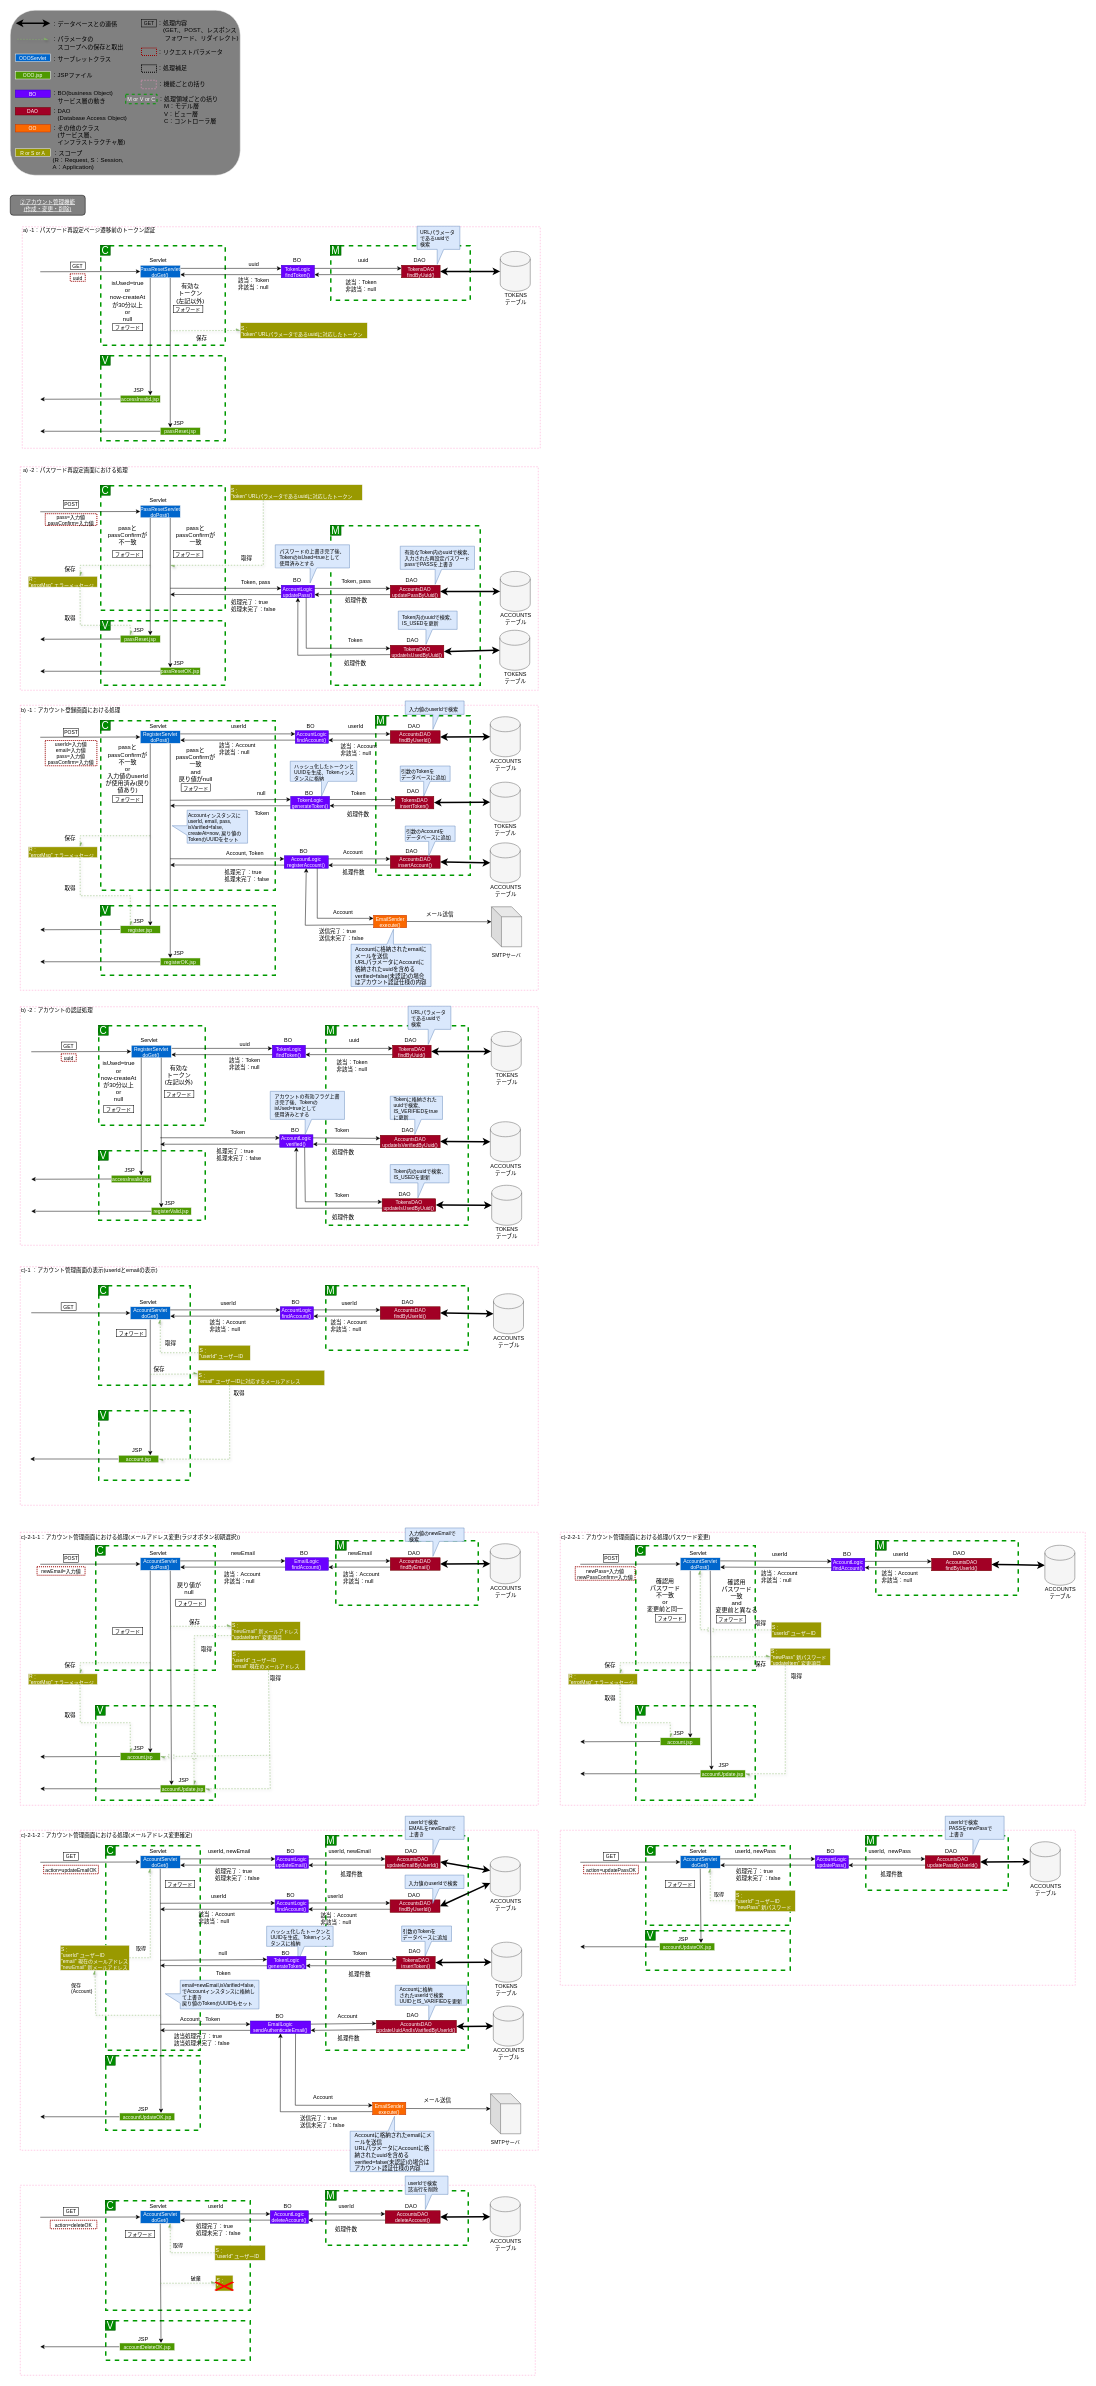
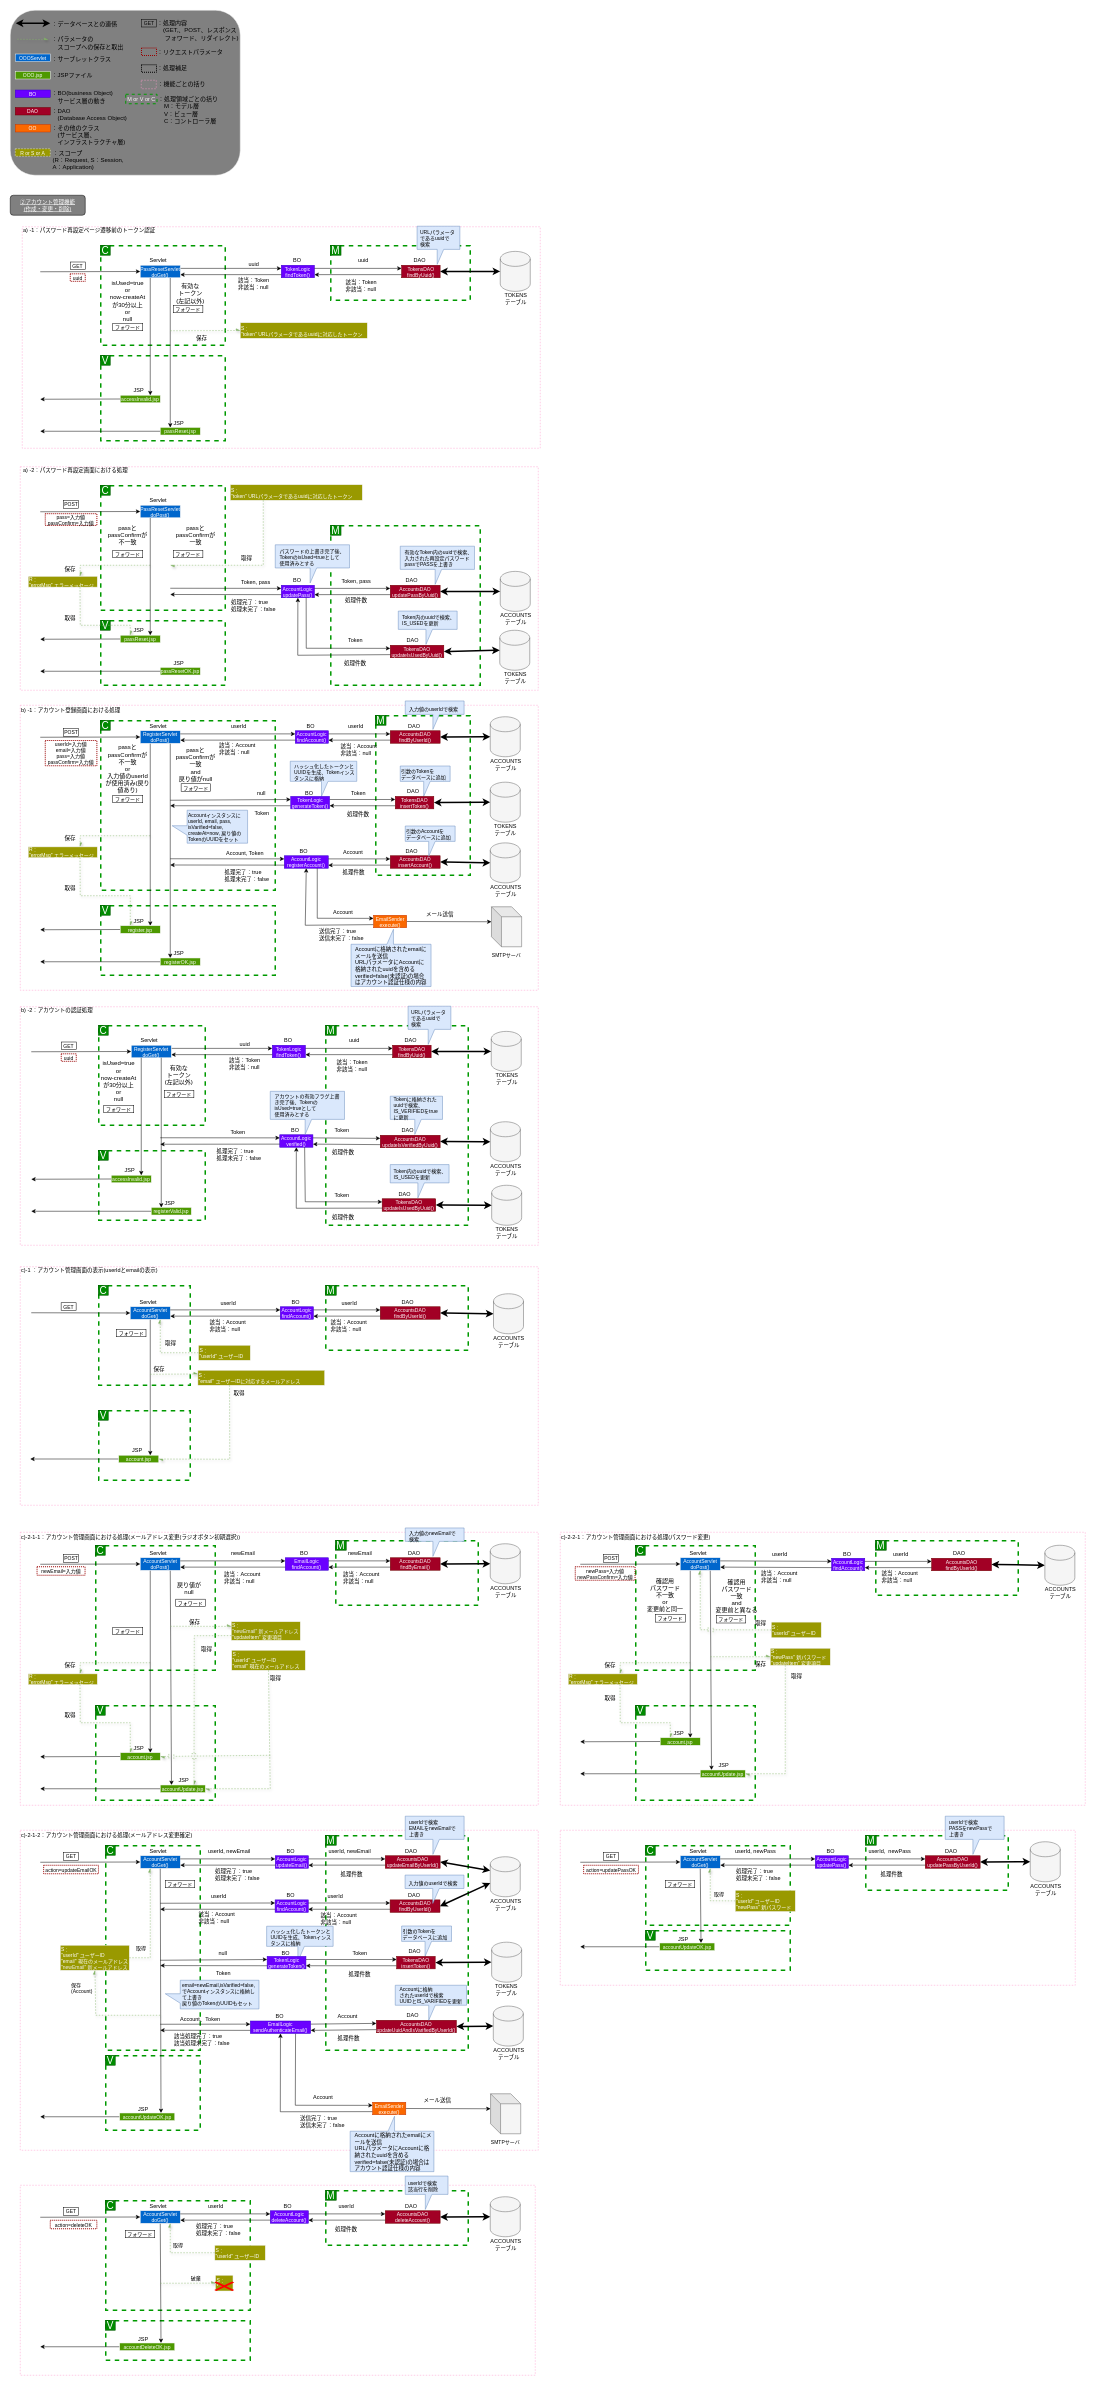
(33, 153) -> (33, 153)
(170, 662) -> none
